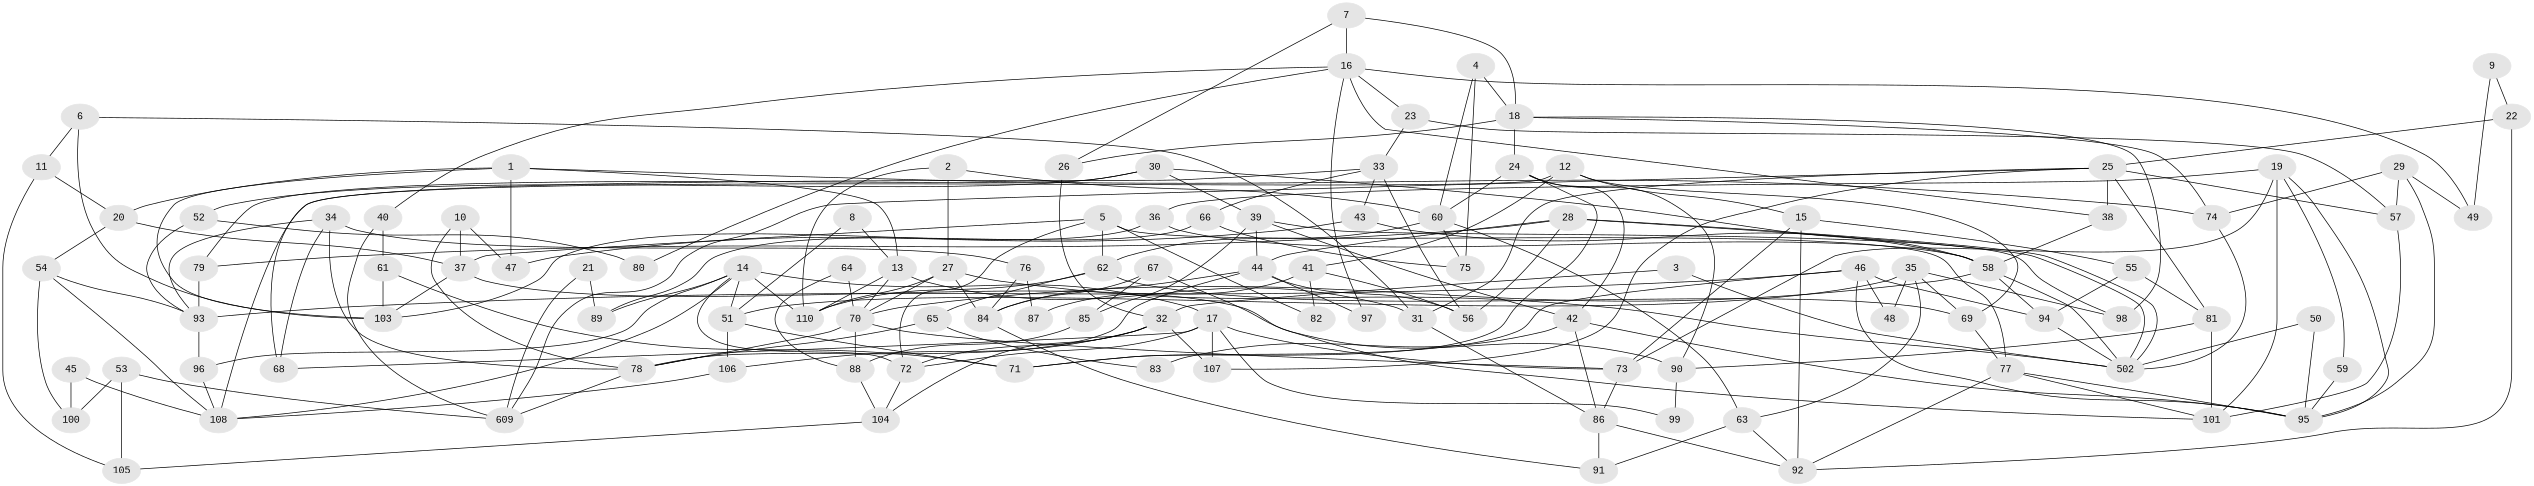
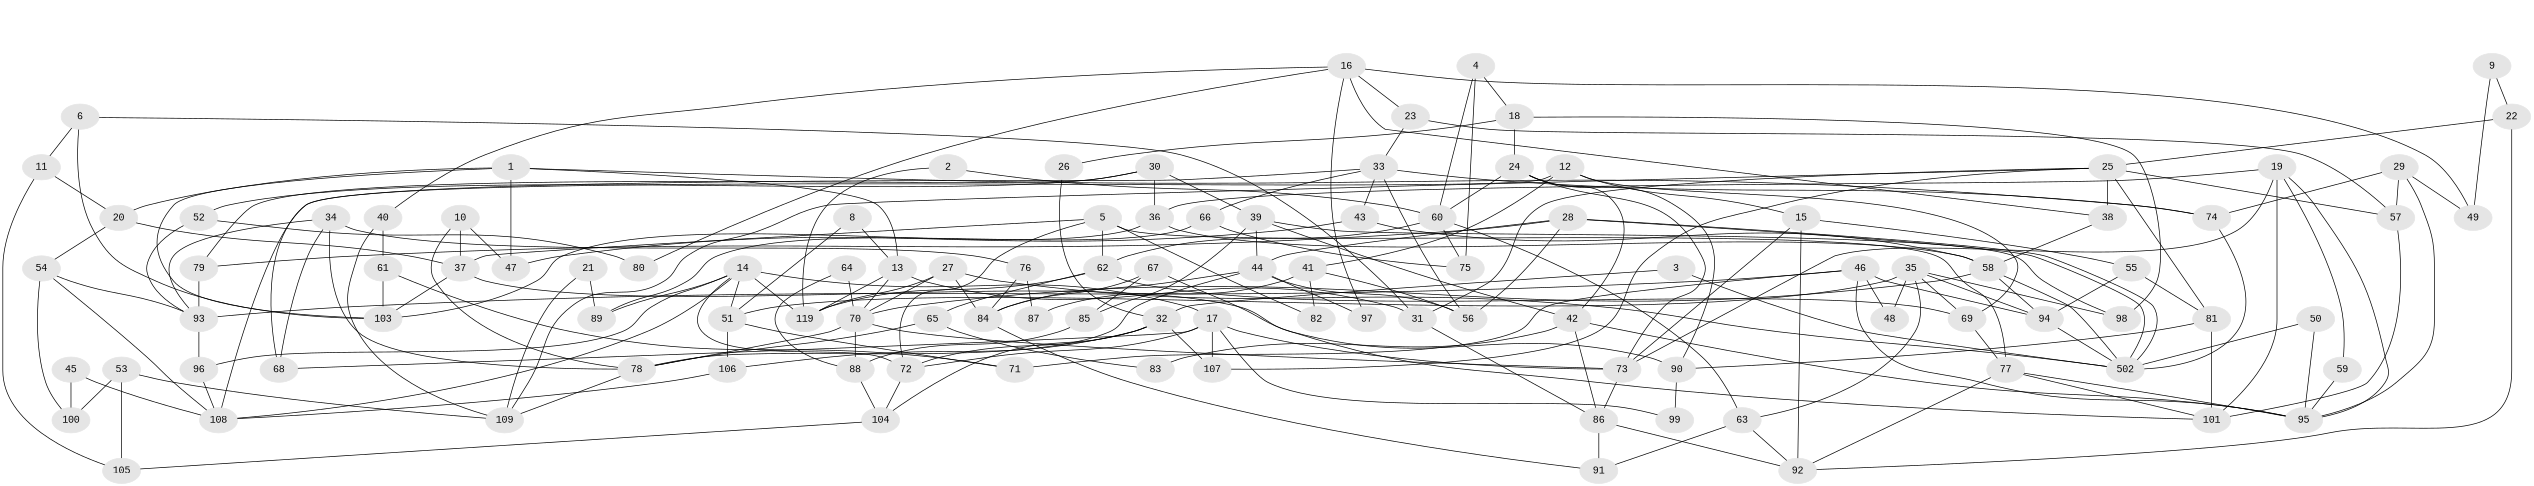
(1347, 15) -> none
(1882, 127) -> (1796, 190)
(1575, 203) -> (1155, 198)
(948, 218) -> none
none -> (1965, 289)
(805, 319) -> (805, 319)
(1489, 333) -> (1672, 219)
(505, 420) -> (505, 420)
